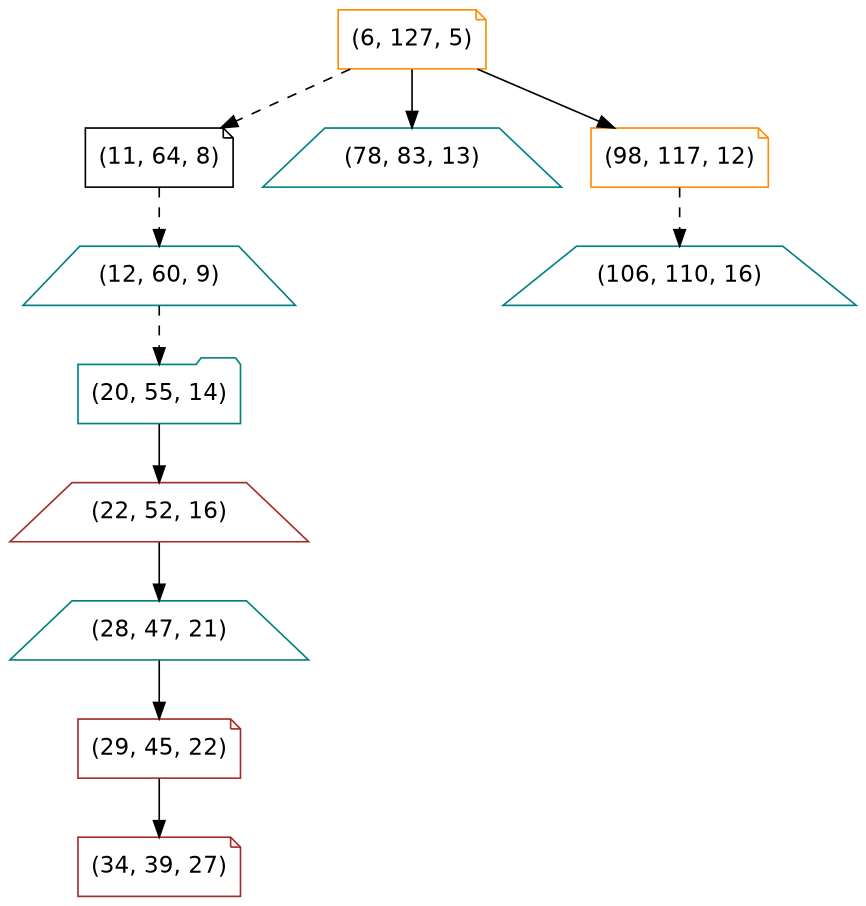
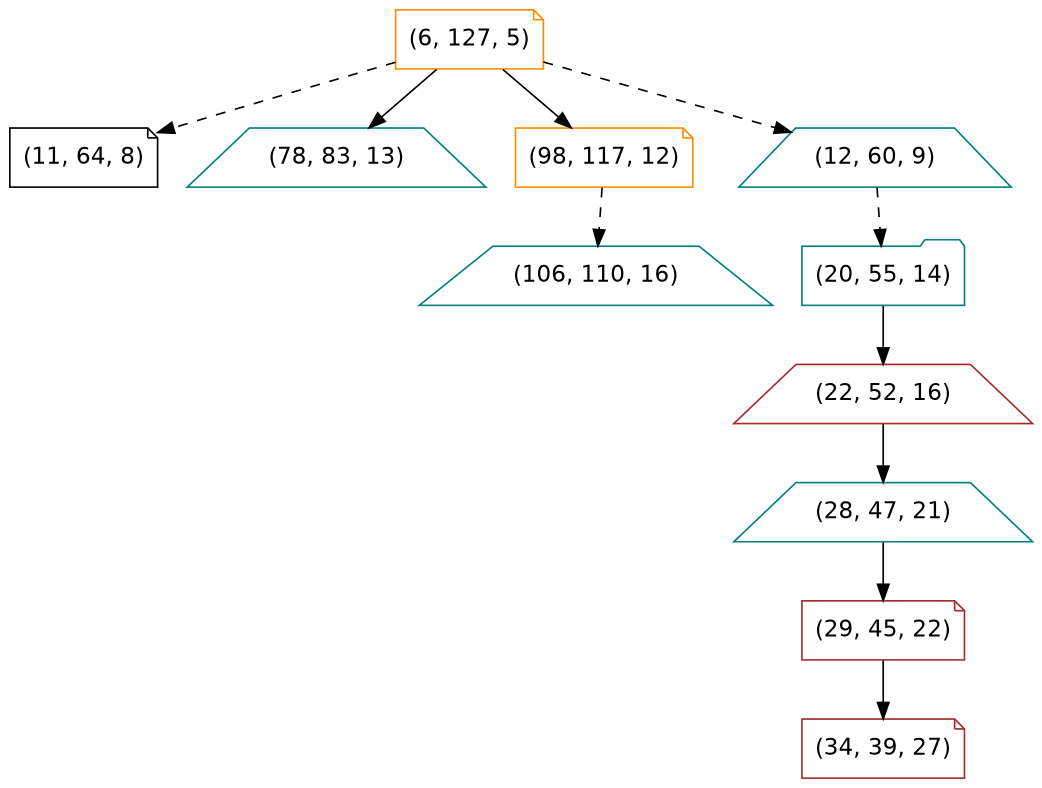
(159, 209) -> (659, 95)
